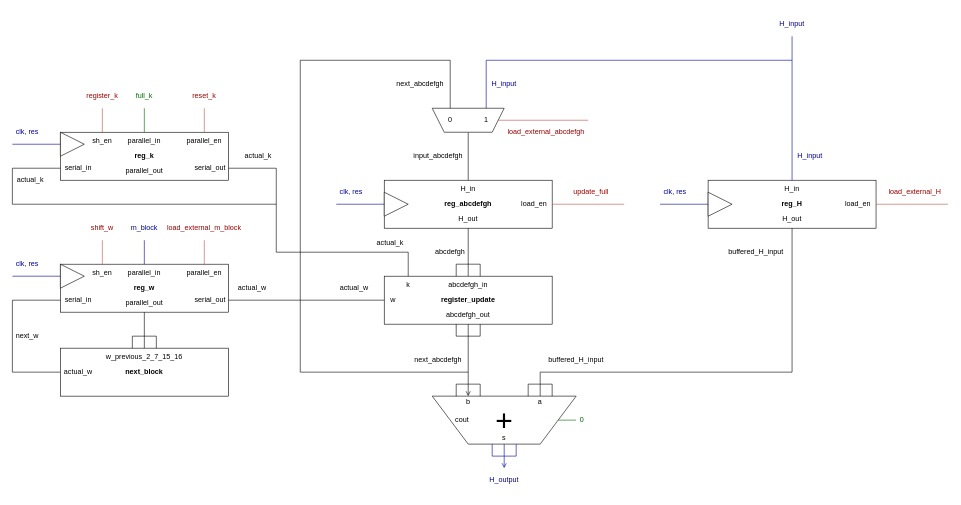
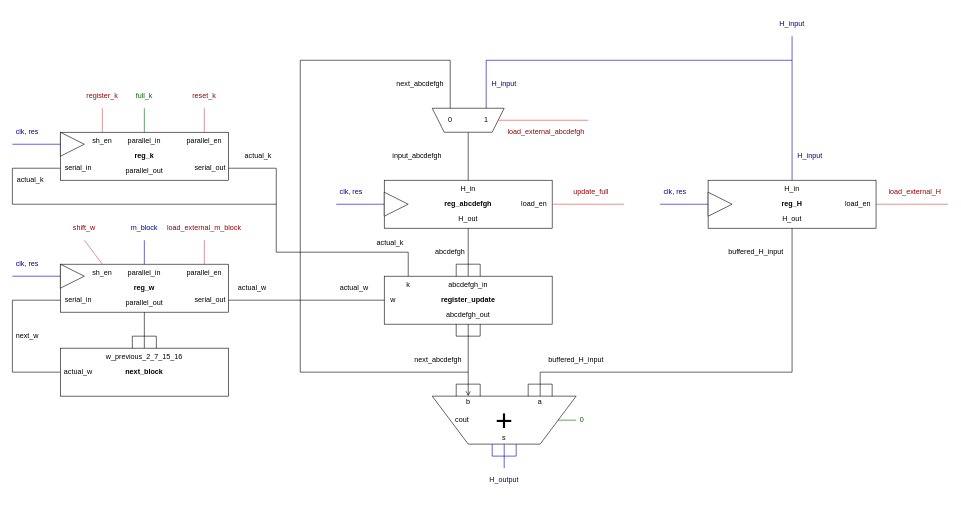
(438, 156) -> (417, 156)
(102, 228) -> (84, 228)
(504, 464) -> (504, 464)
